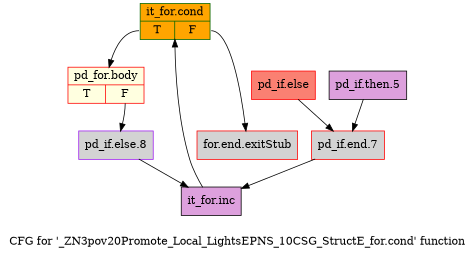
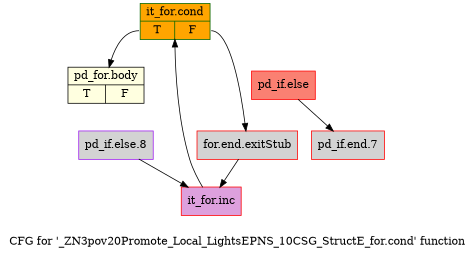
(106, 85) -> (106, 85)
(368, 85) -> none
(124, 114) -> none
(282, 172) -> (231, 170)
(211, 201) -> (211, 201)
